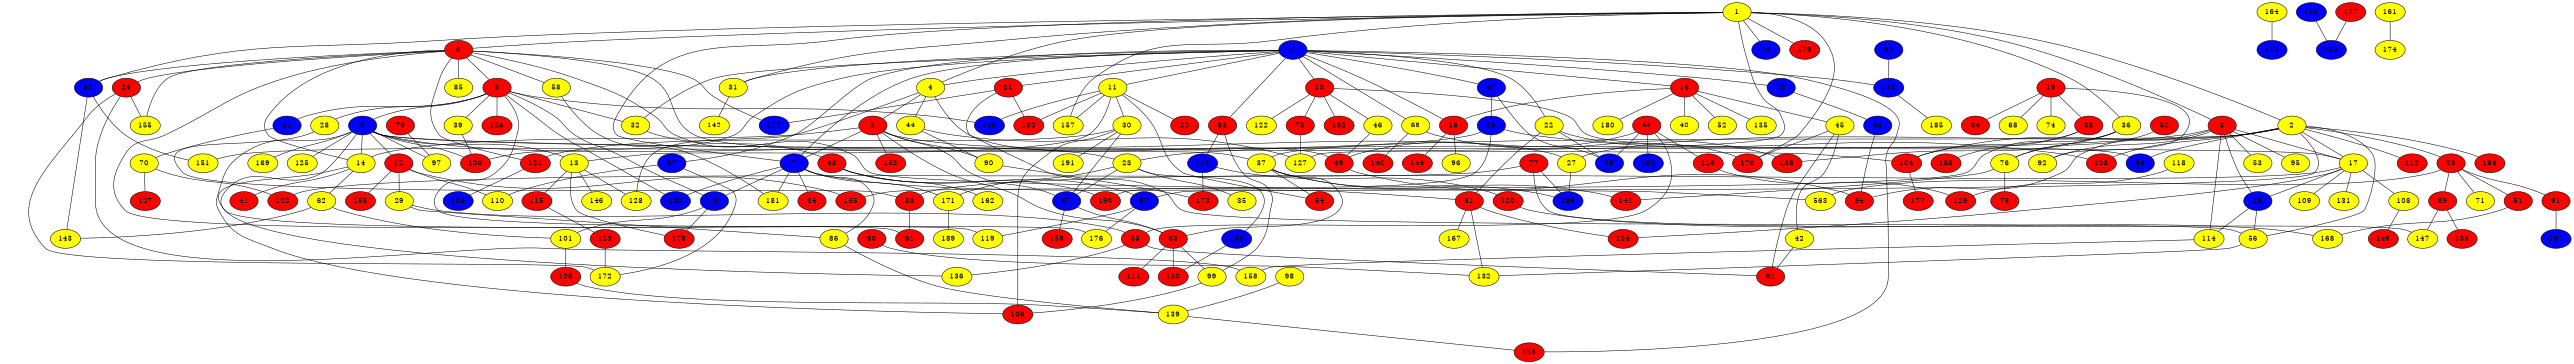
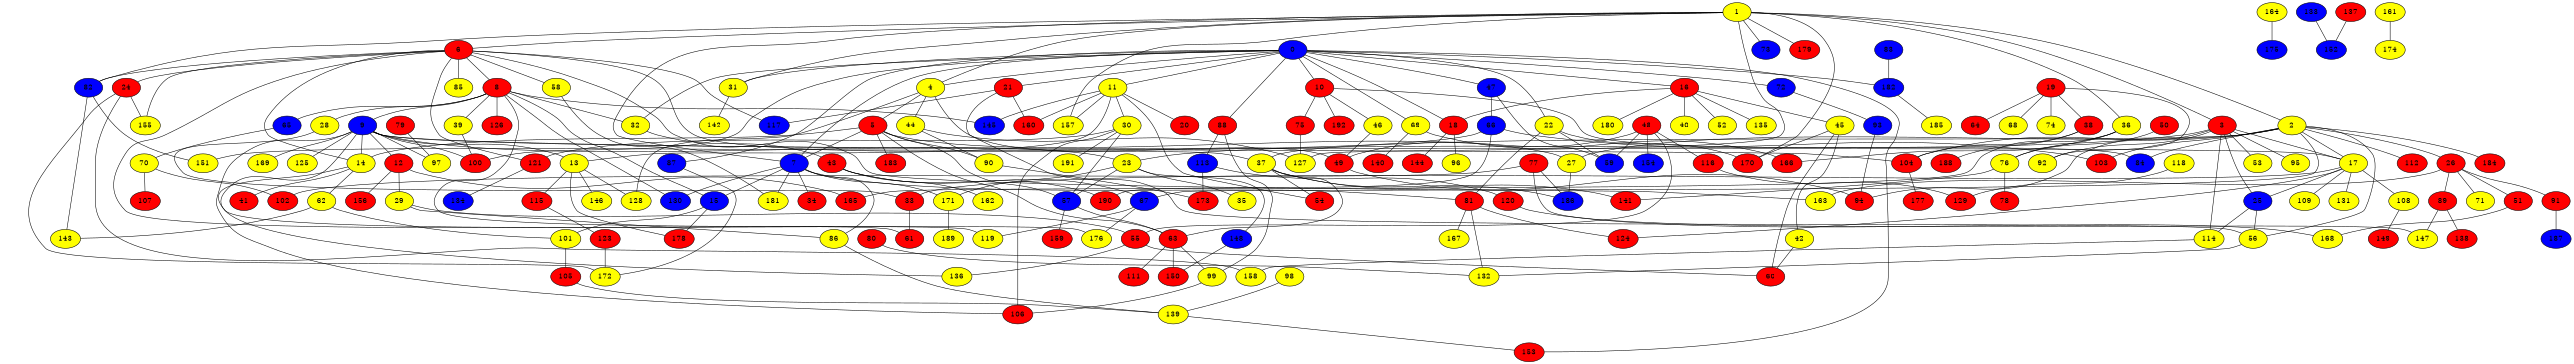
(1261, 125) -> none
(498, 201) -> none
(1821, 201) -> (1821, 201)
